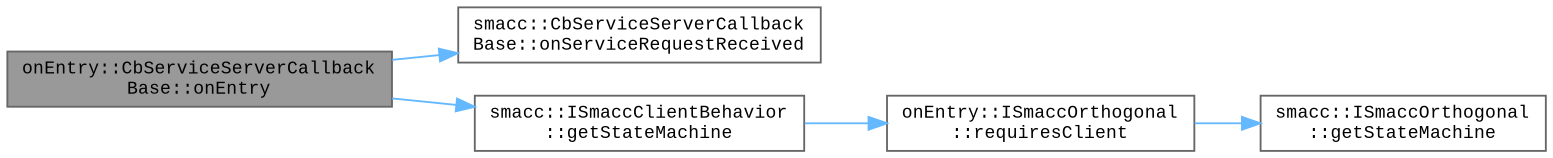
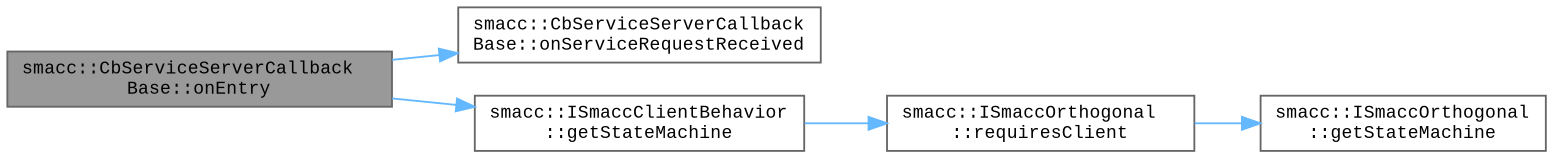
(200, 79) -> (200, 79)
(1041, 123) -> (1041, 123)
